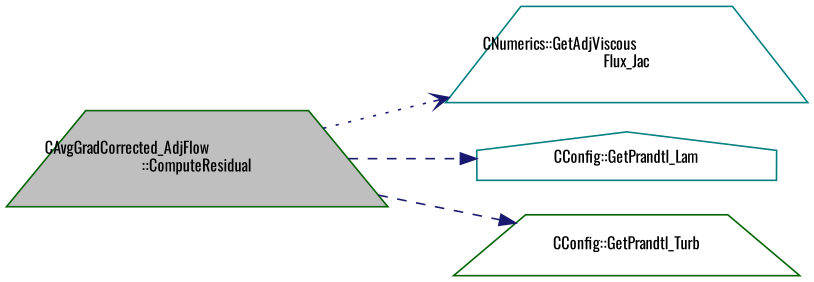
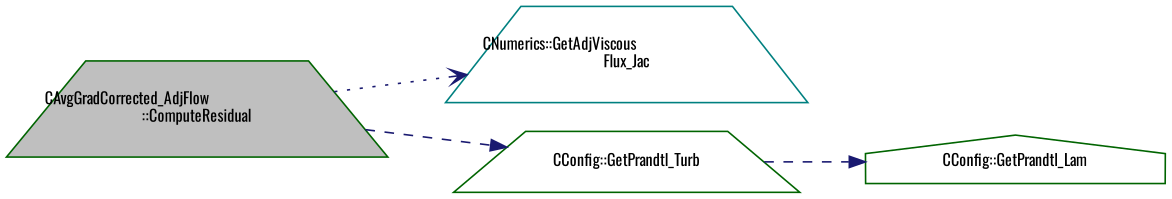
(404, 159) -> (807, 162)
(627, 159) -> (1015, 162)
